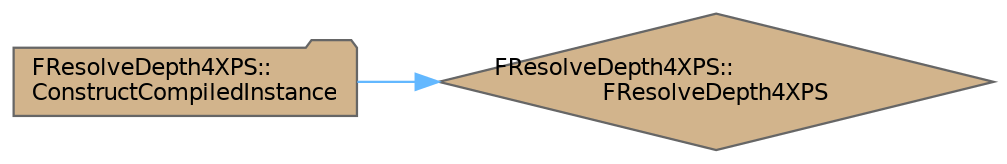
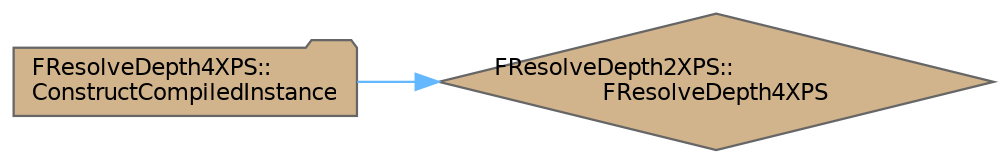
(716, 82) -> (716, 82)
